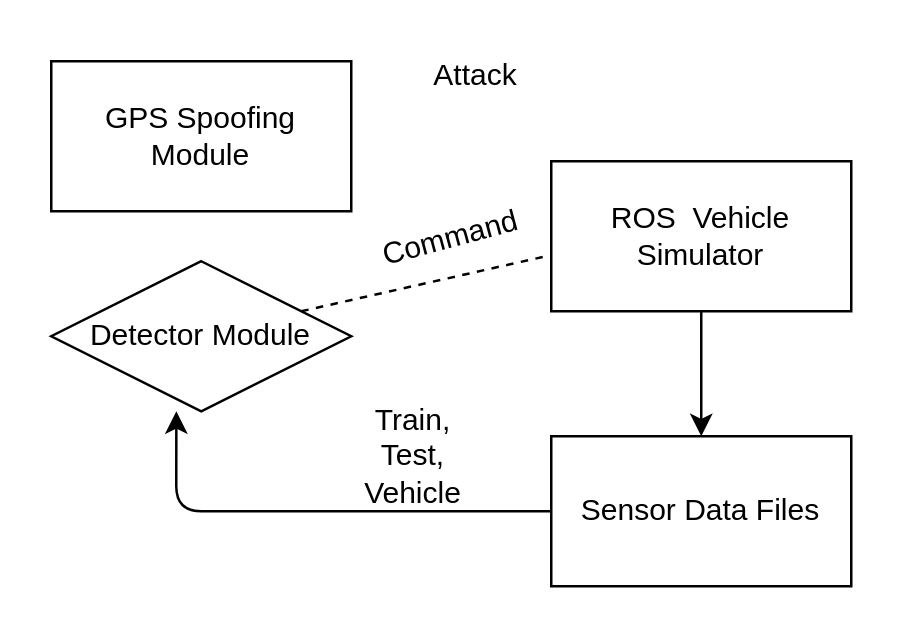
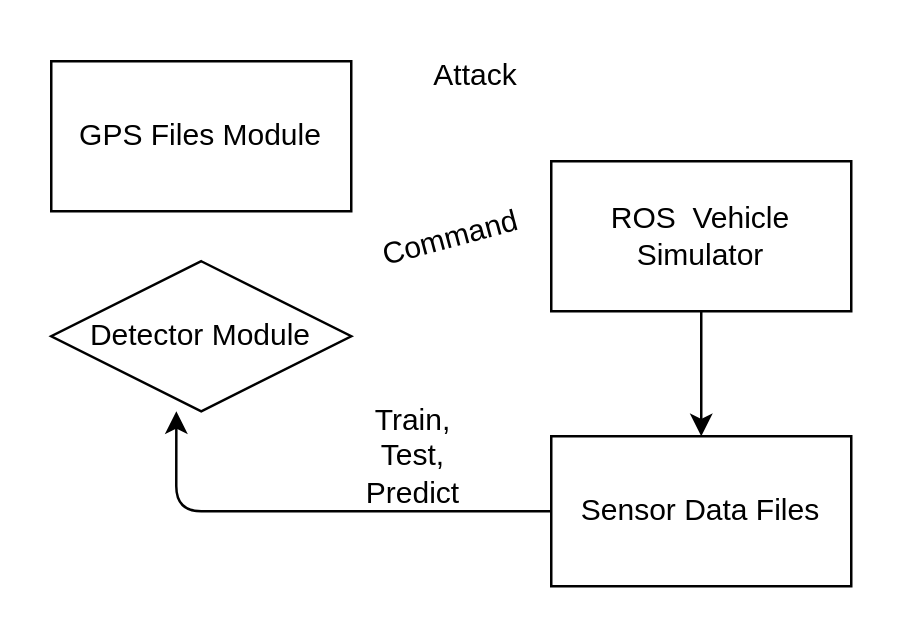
(201, 136) -> (201, 136)
(422, 284) -> none
(414, 456) -> (414, 456)
